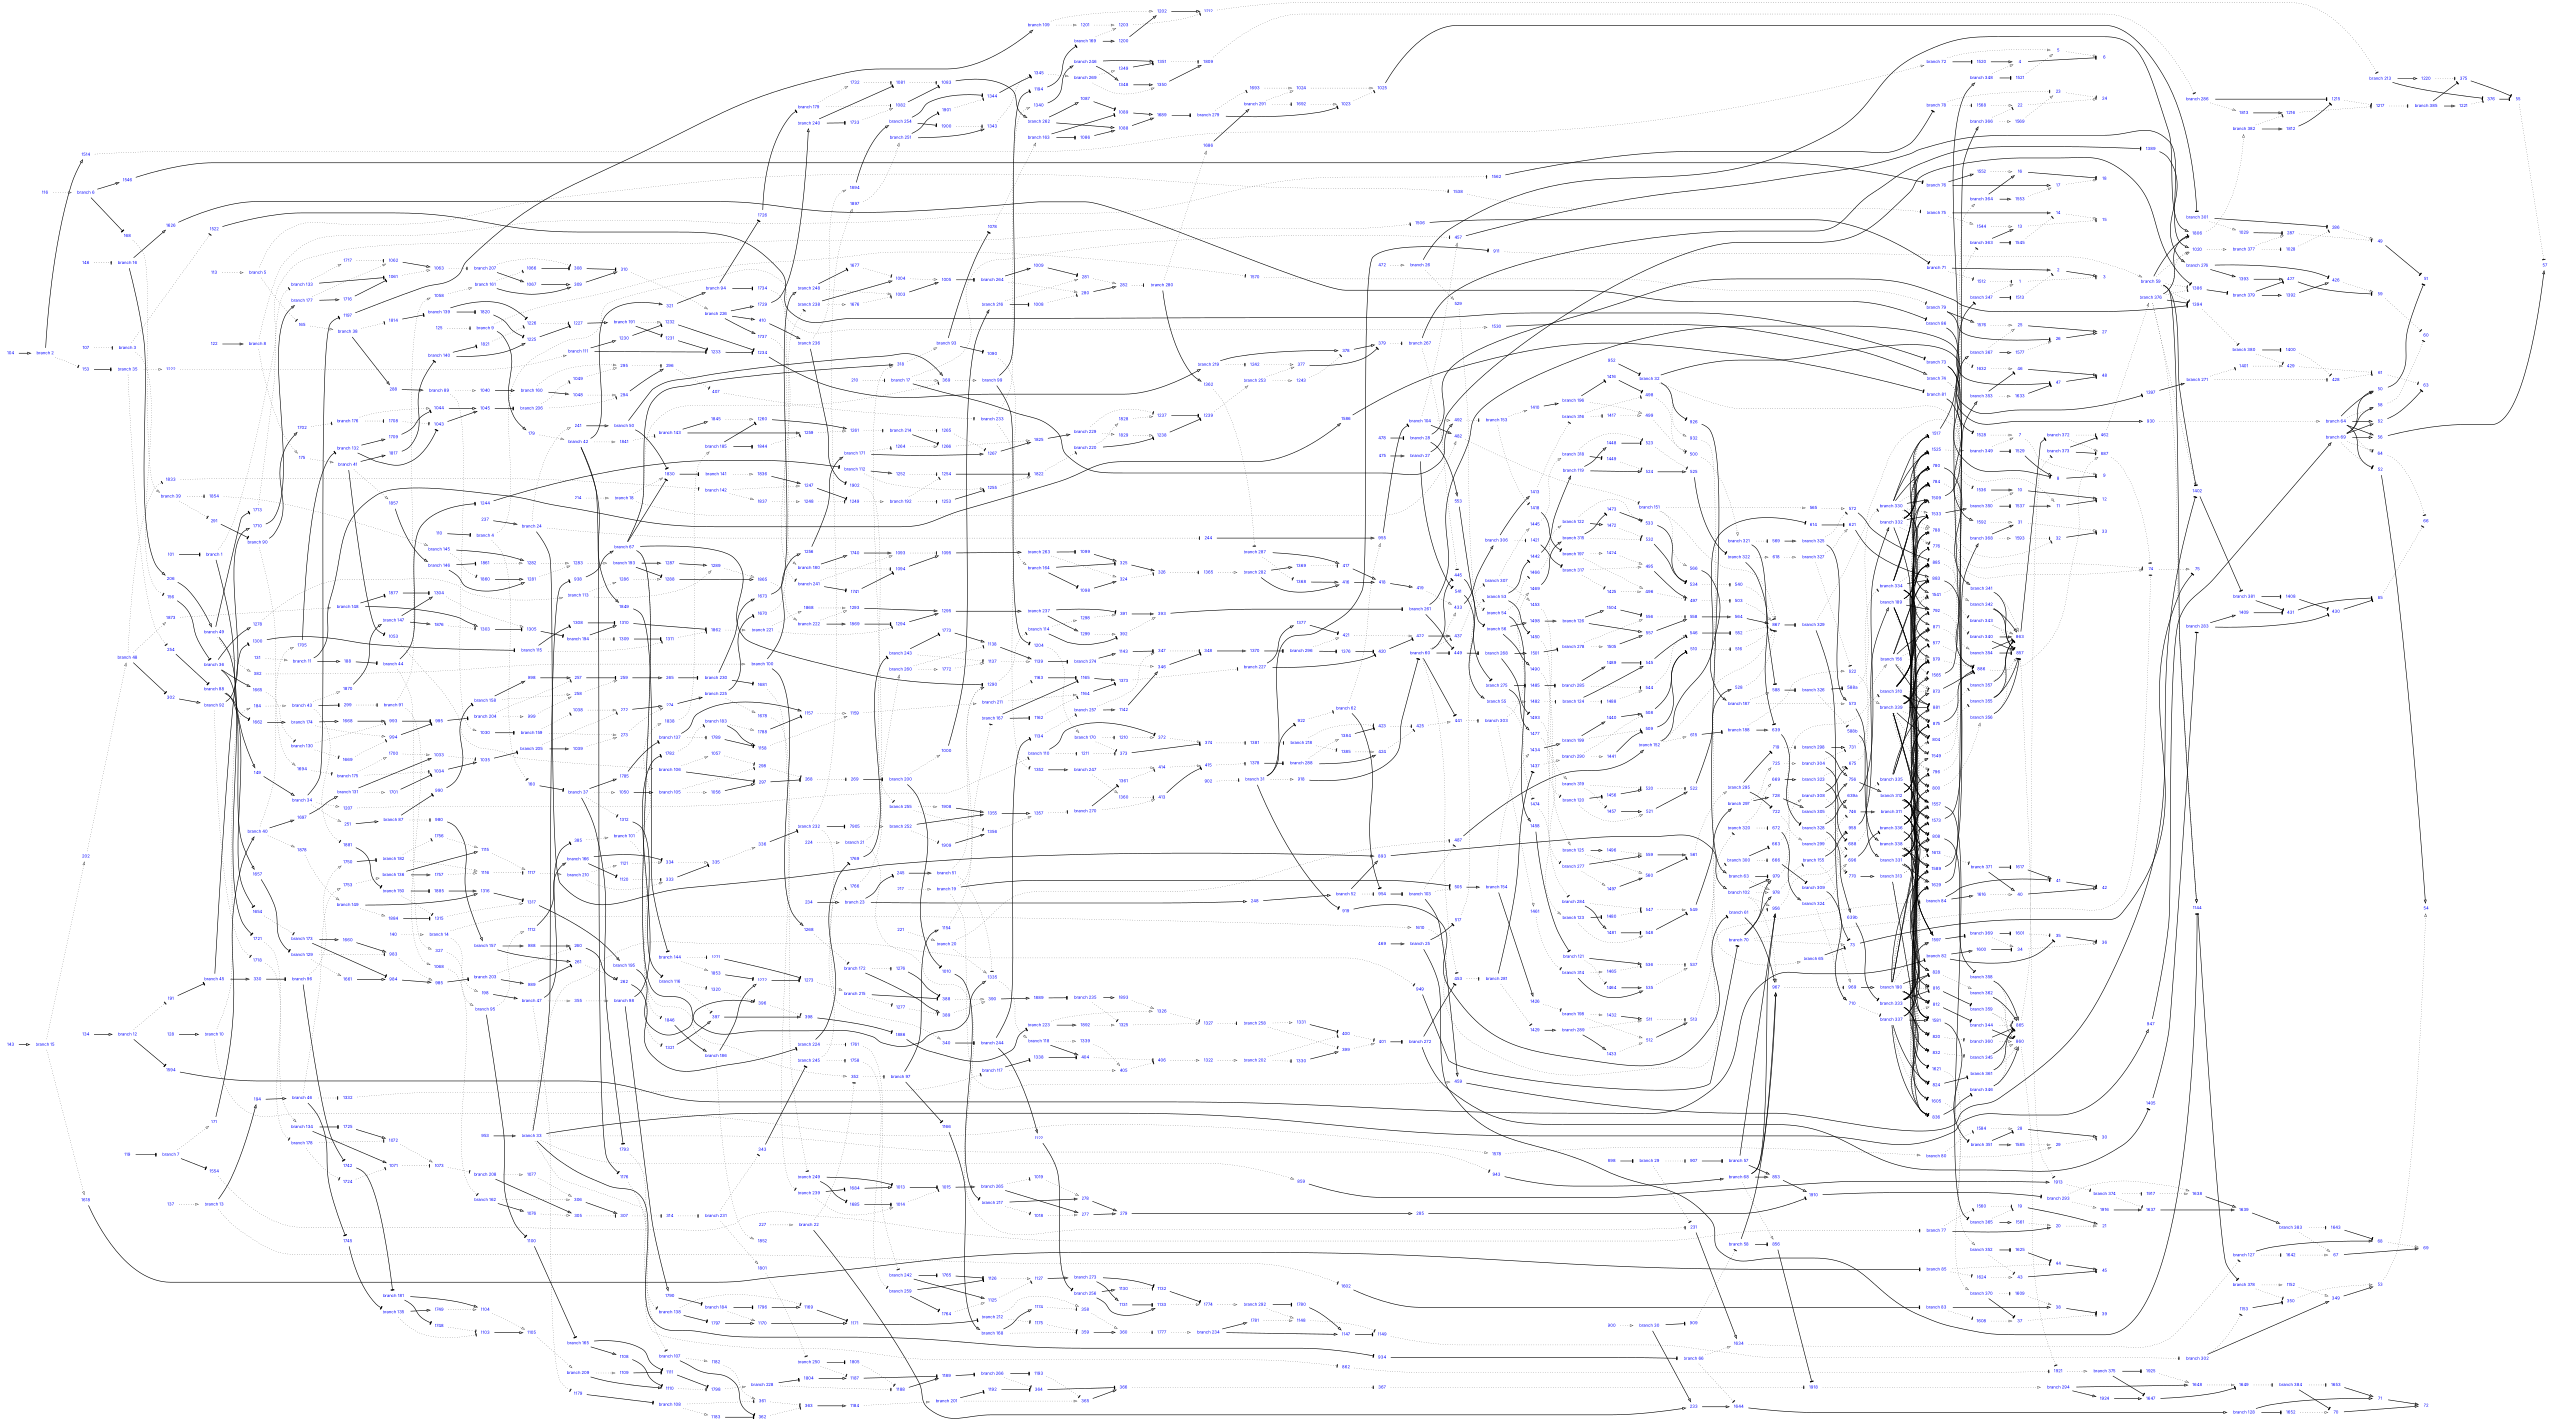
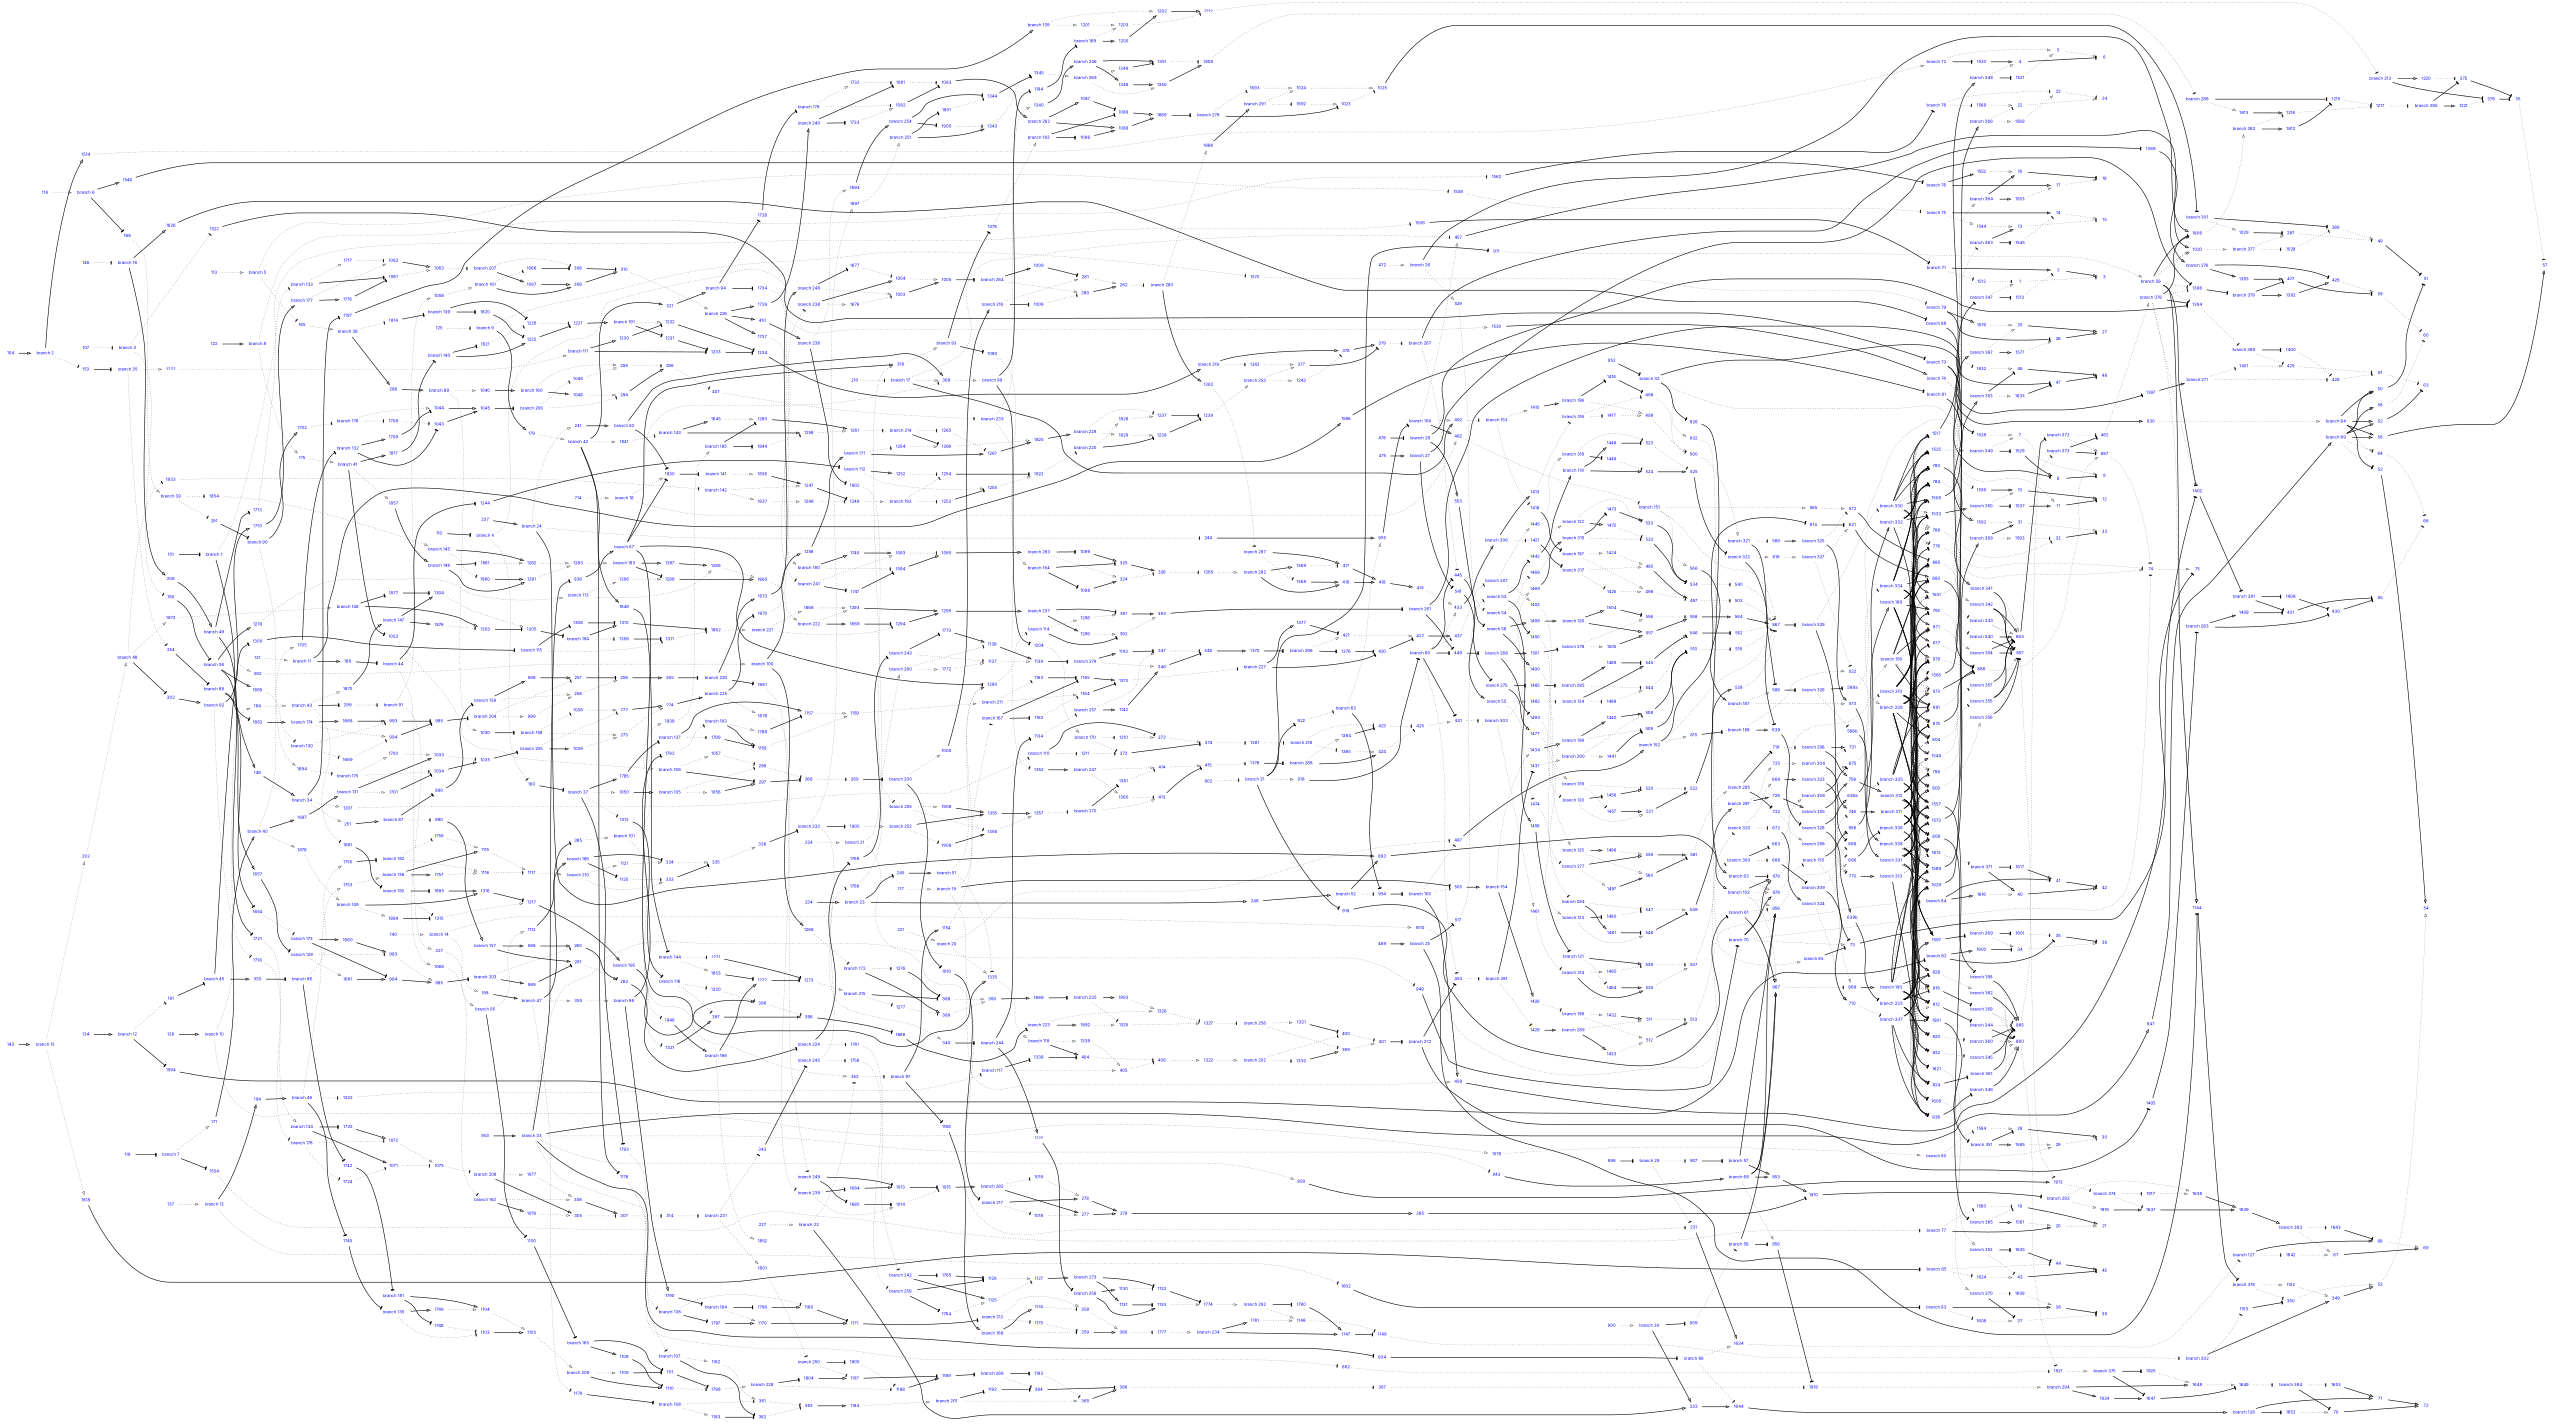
(855, 827) -> (855, 827)
